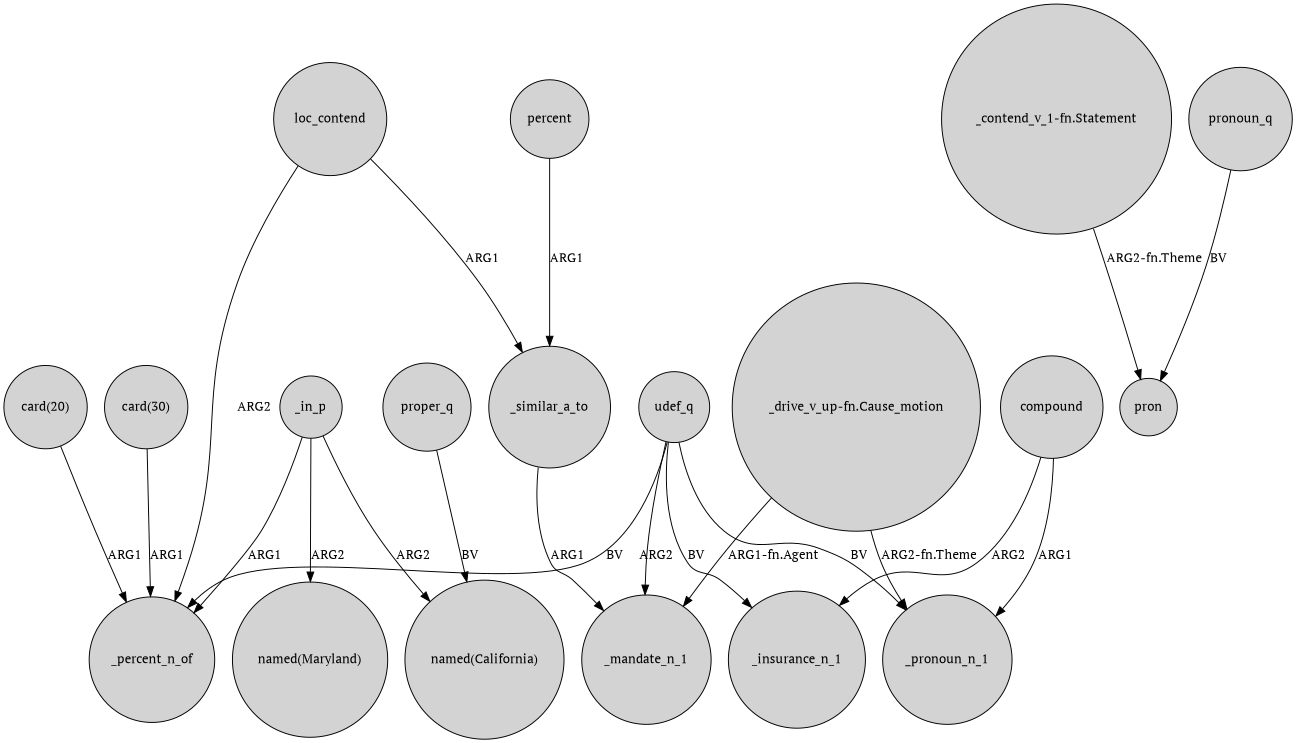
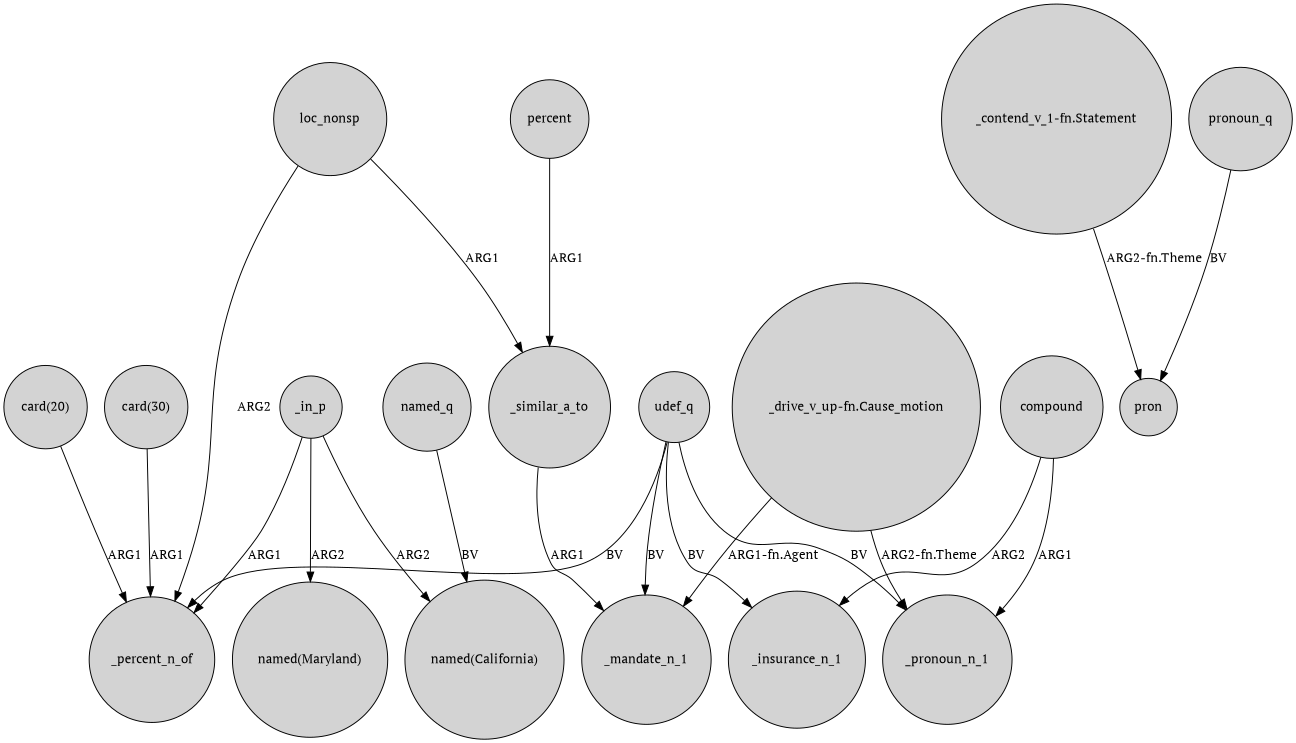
(330, 119) -> (330, 119)
(427, 407) -> (427, 407)
(657, 555) -> (657, 555)
